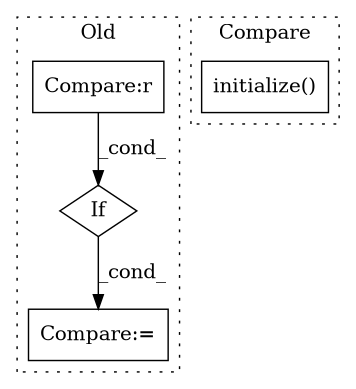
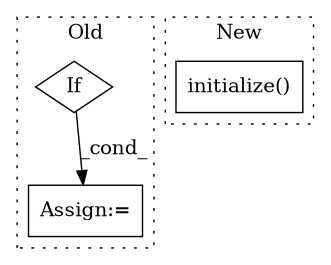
(265, 33) -> (239, 33)
(98, 87) -> none
(98, 335) -> (85, 211)
